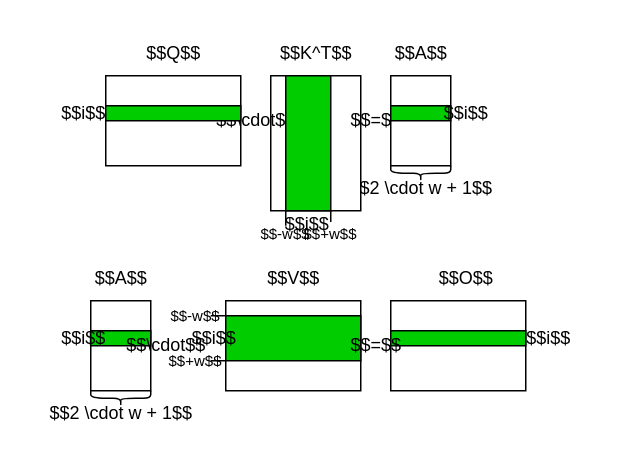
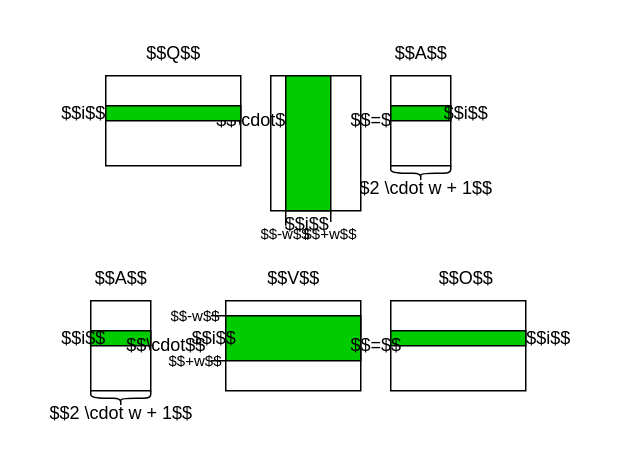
(316, 53) -> none
